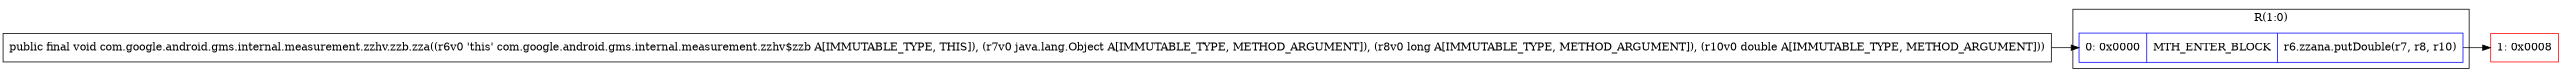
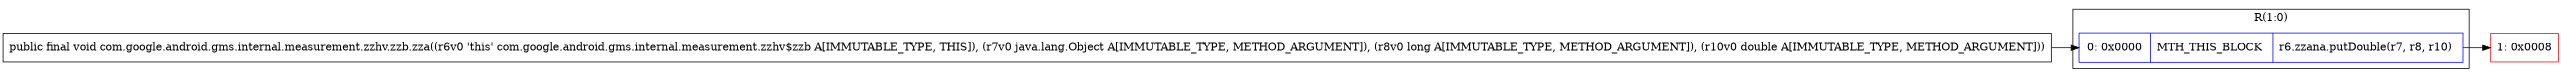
(2212, 47) -> (2209, 47)
